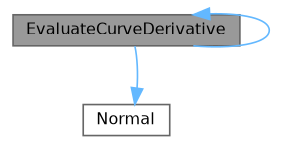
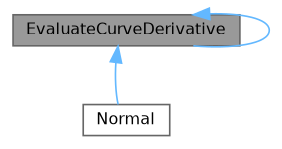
(137, 67) -> (116, 84)
